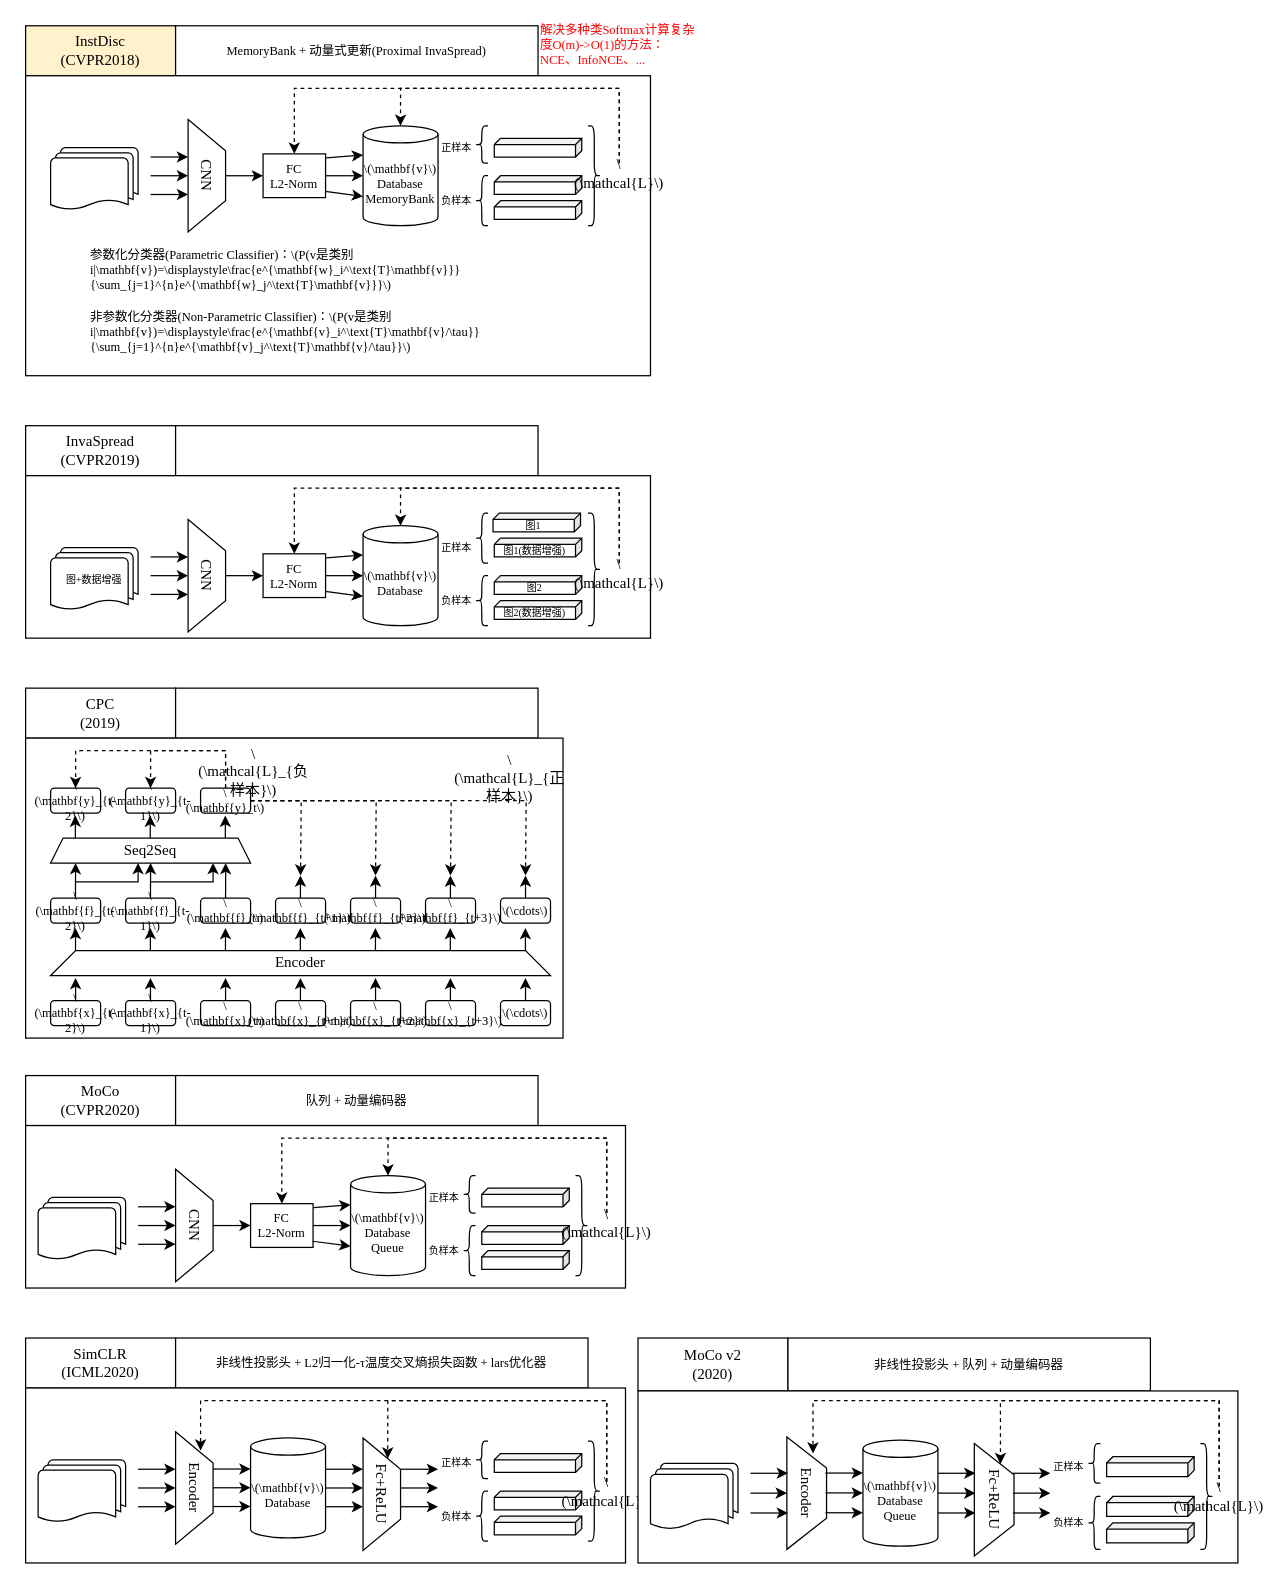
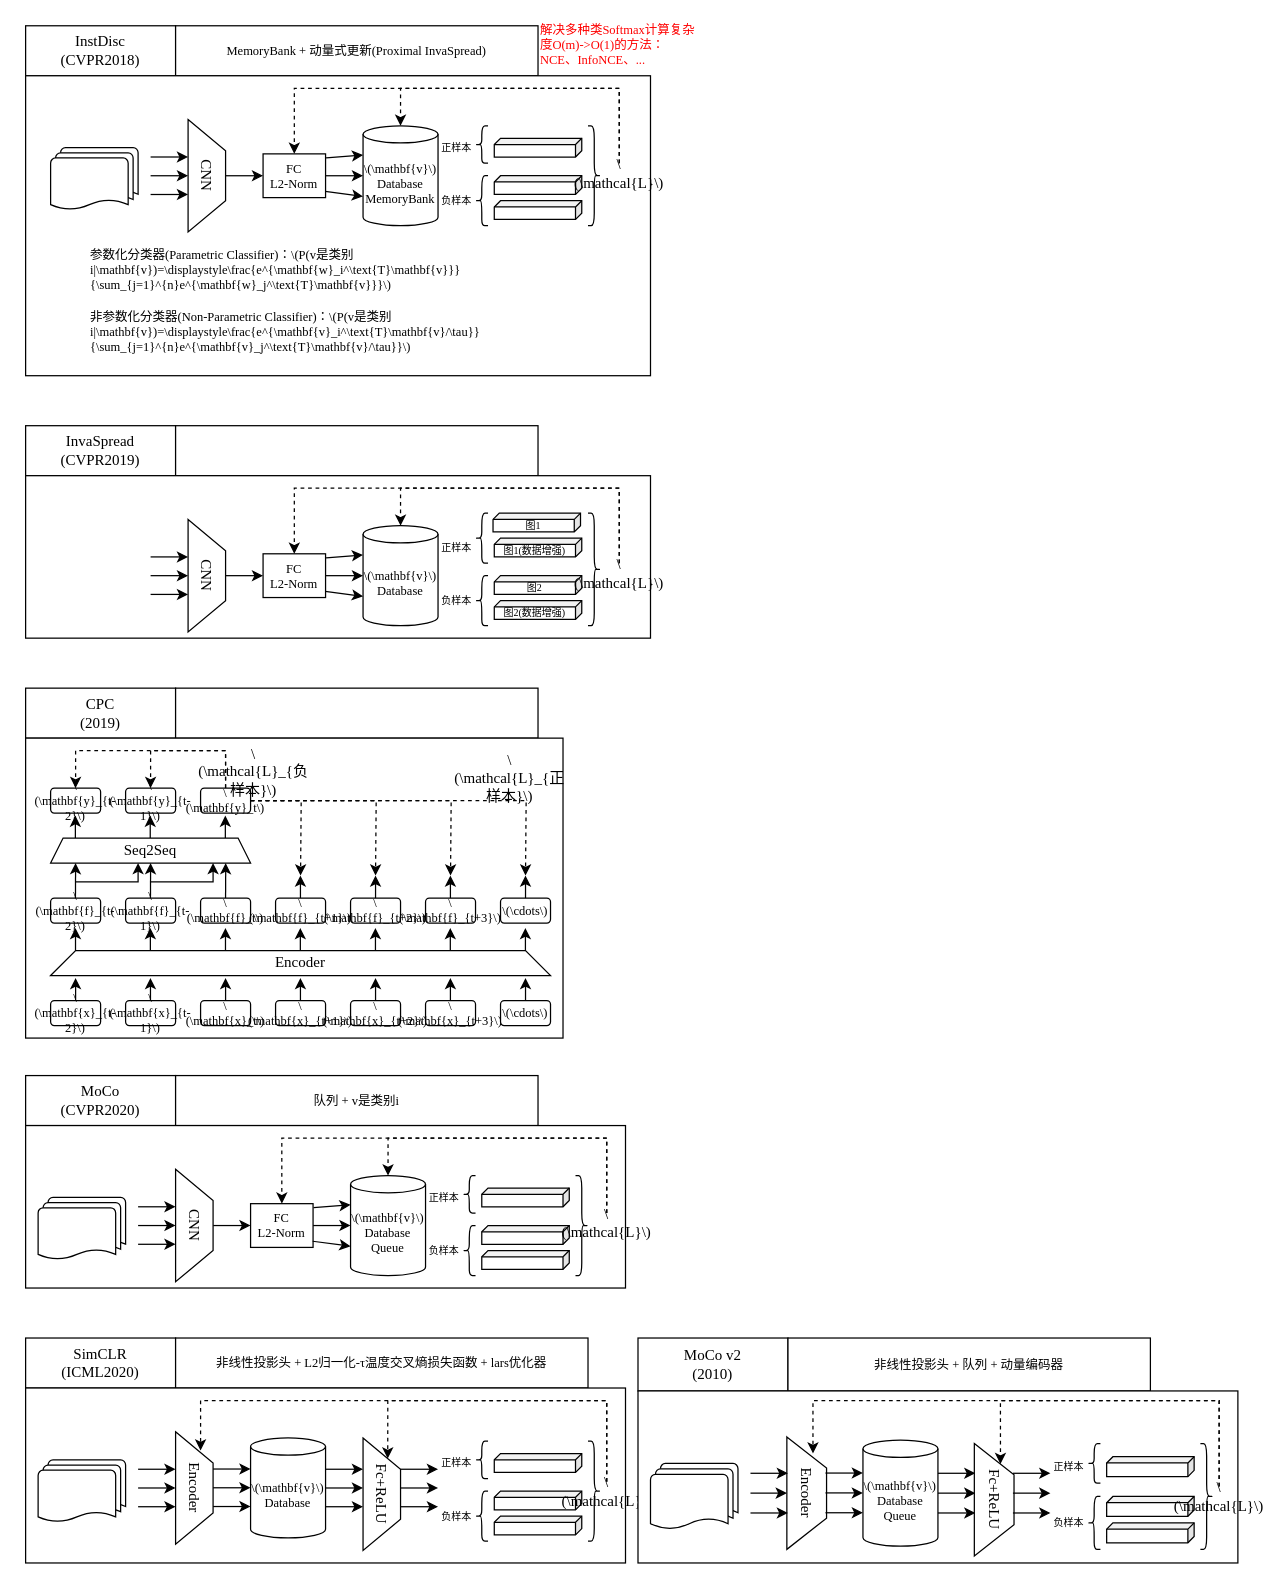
(101, 51) -> (101, 51)
(94, 579) -> none
(357, 1101) -> (357, 1101)
(713, 1364) -> (713, 1364)
